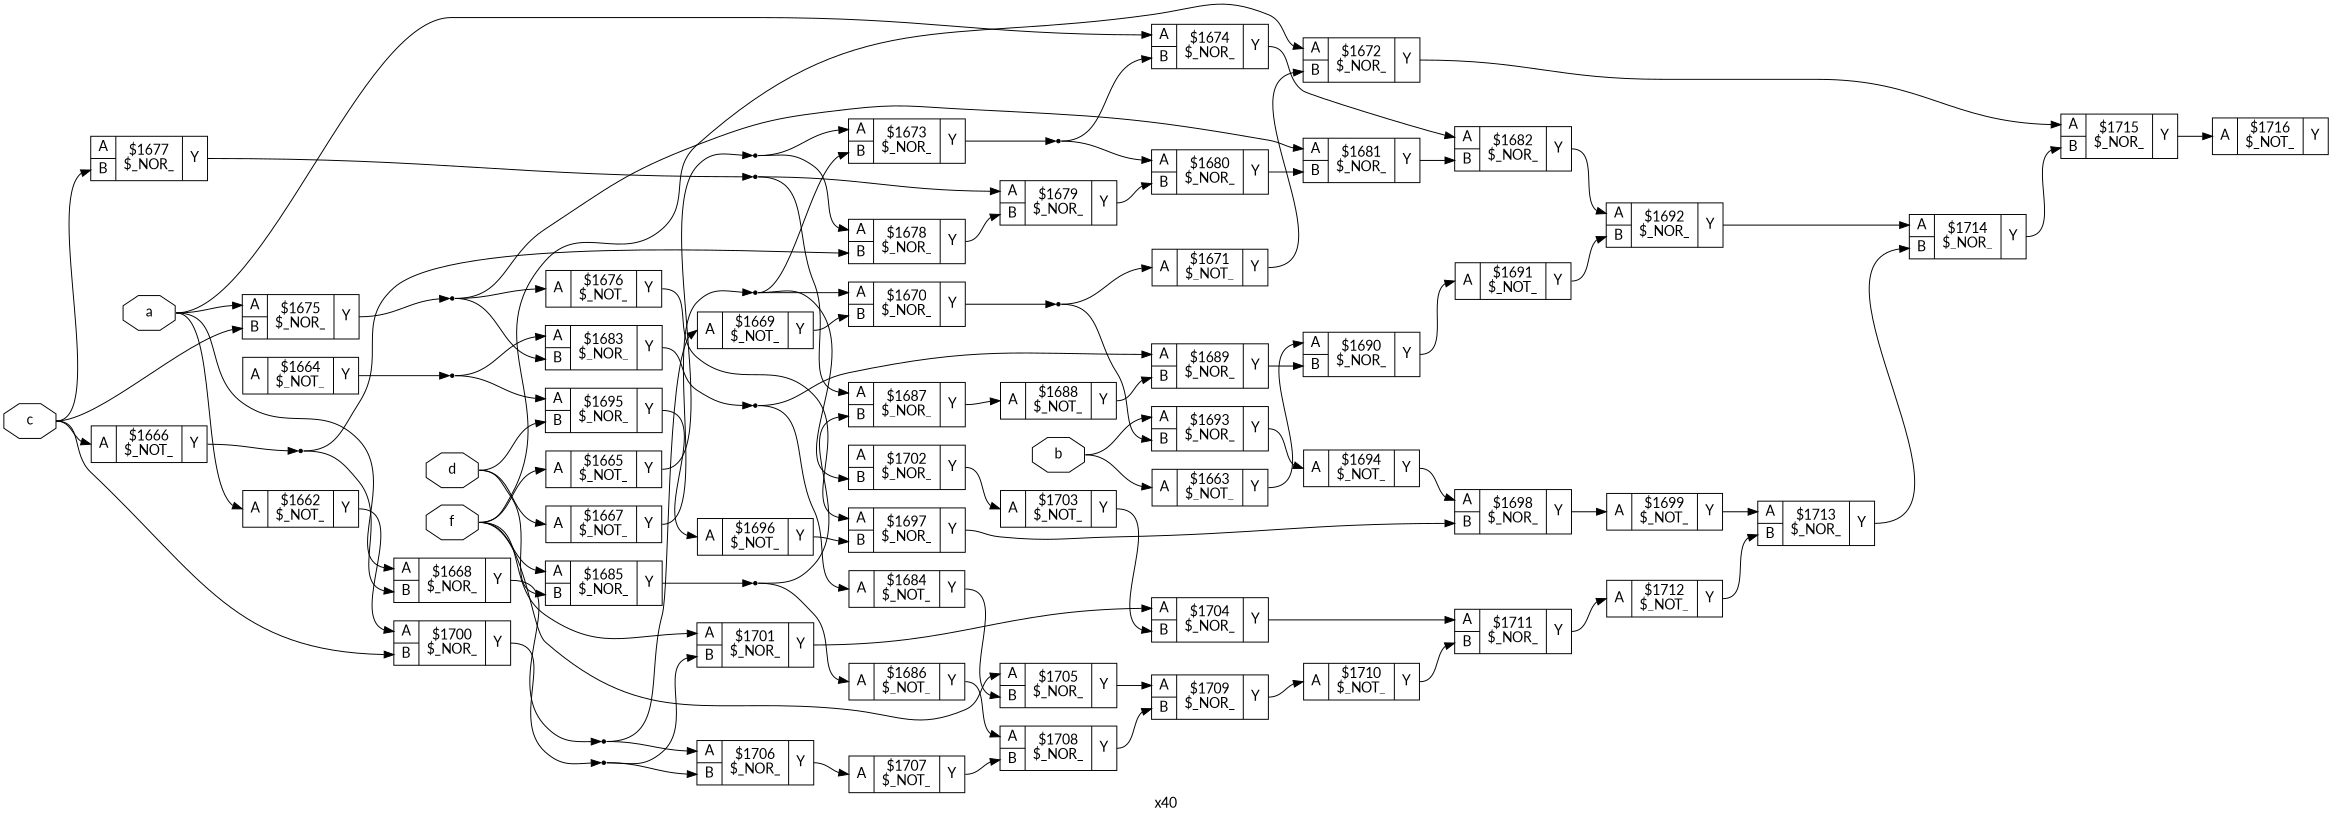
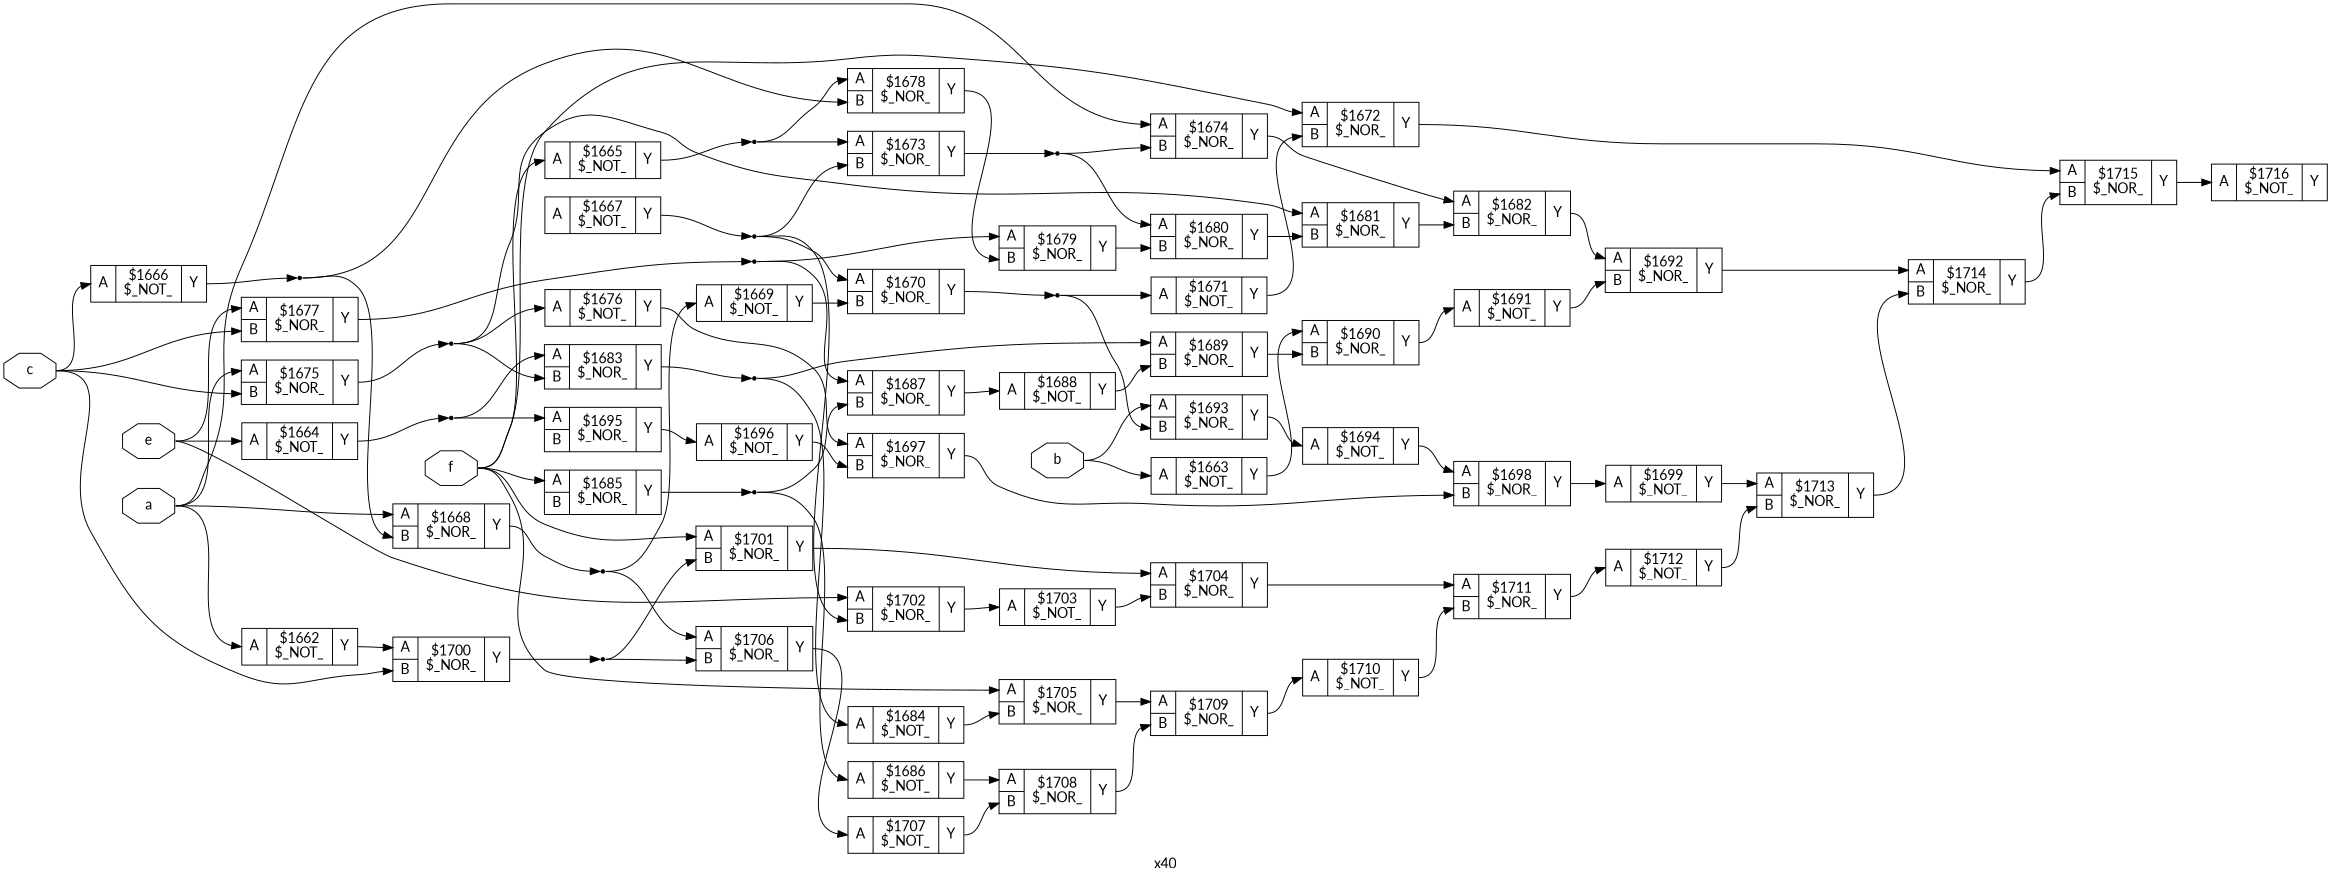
none -> (149, 441)
(452, 470) -> none
